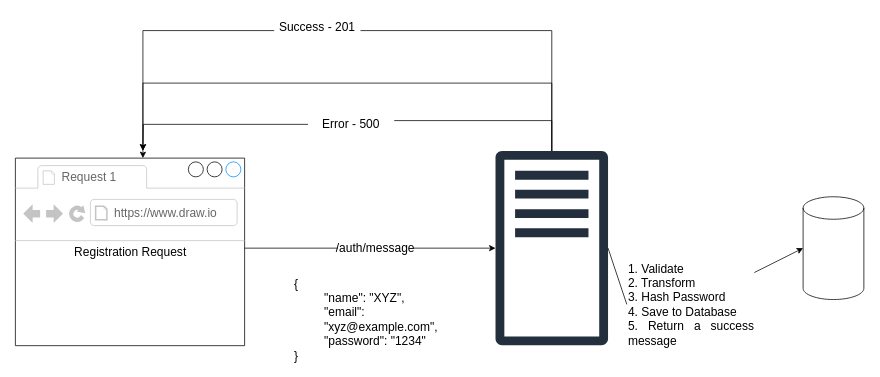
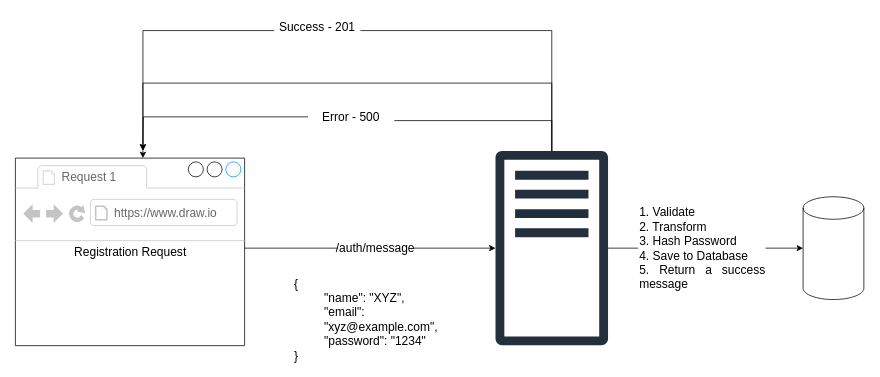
(351, 124) -> (351, 117)
(690, 304) -> (702, 248)
